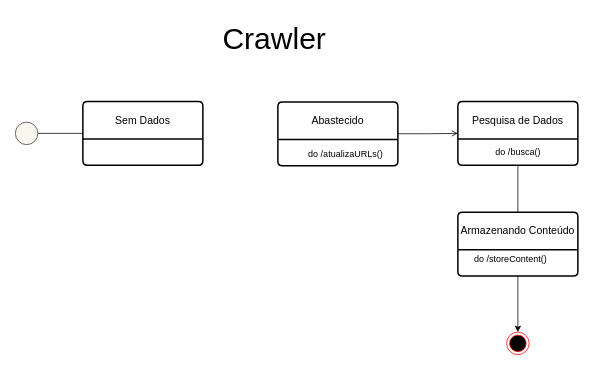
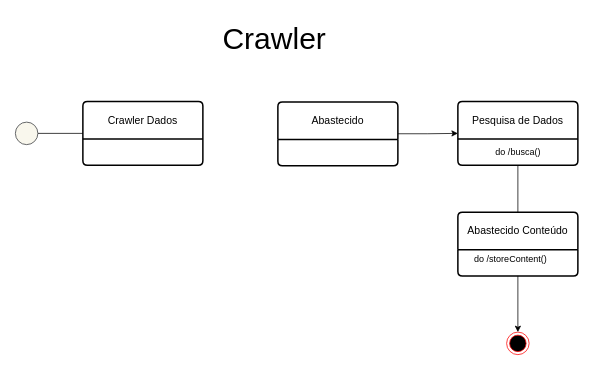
(143, 120) -> (143, 120)
(452, 133) -> (451, 133)
(345, 154) -> none
(518, 231) -> (518, 231)
